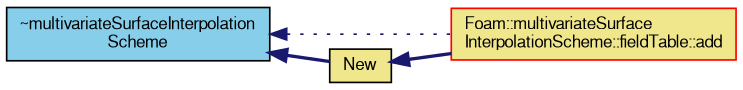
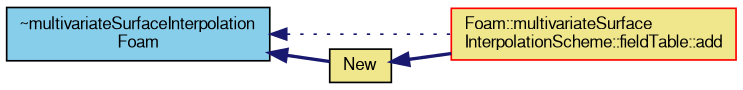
(138, 34) -> (138, 34)
